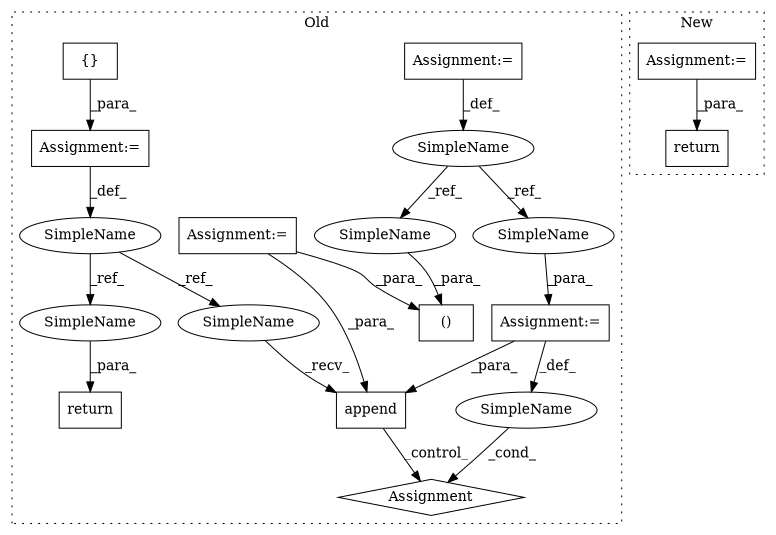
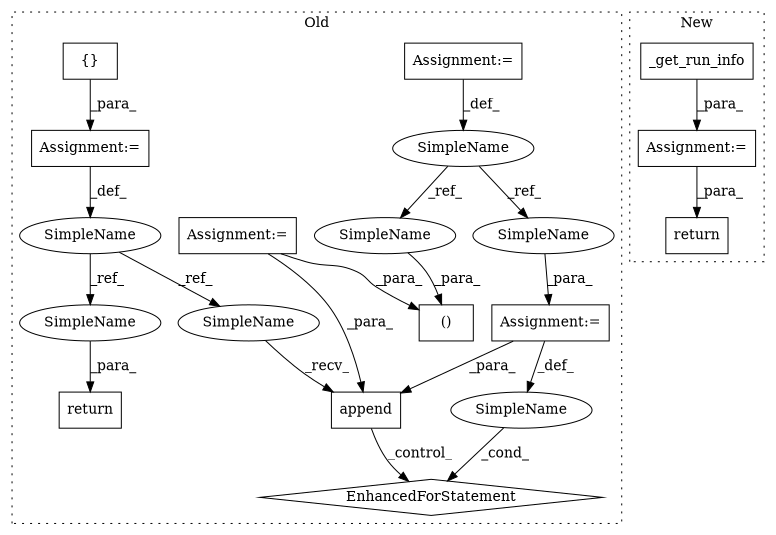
none -> (697, 61)
(431, 497) -> (431, 497)
